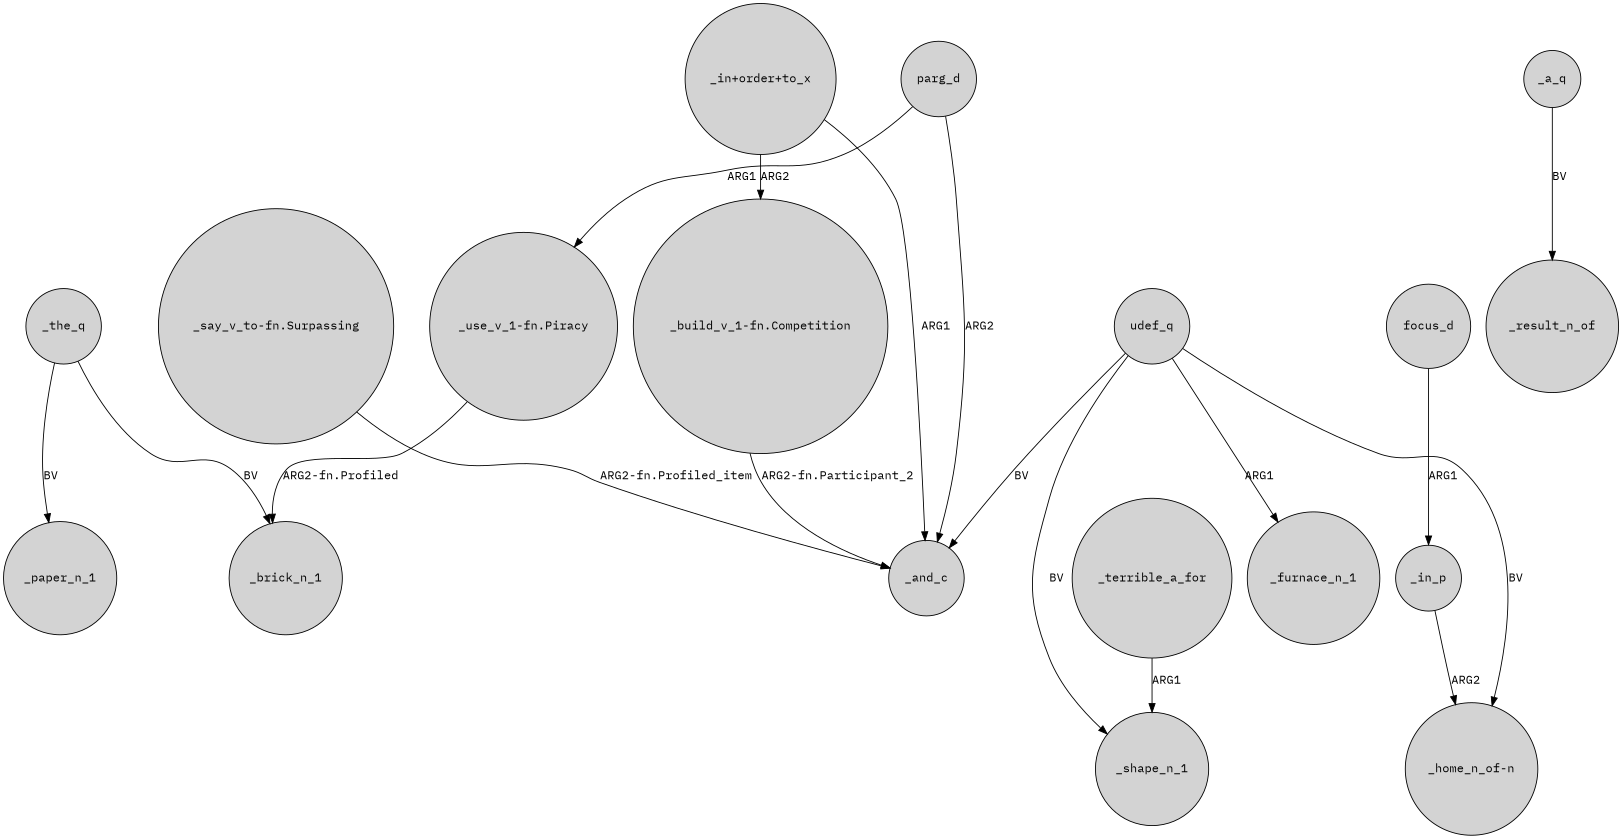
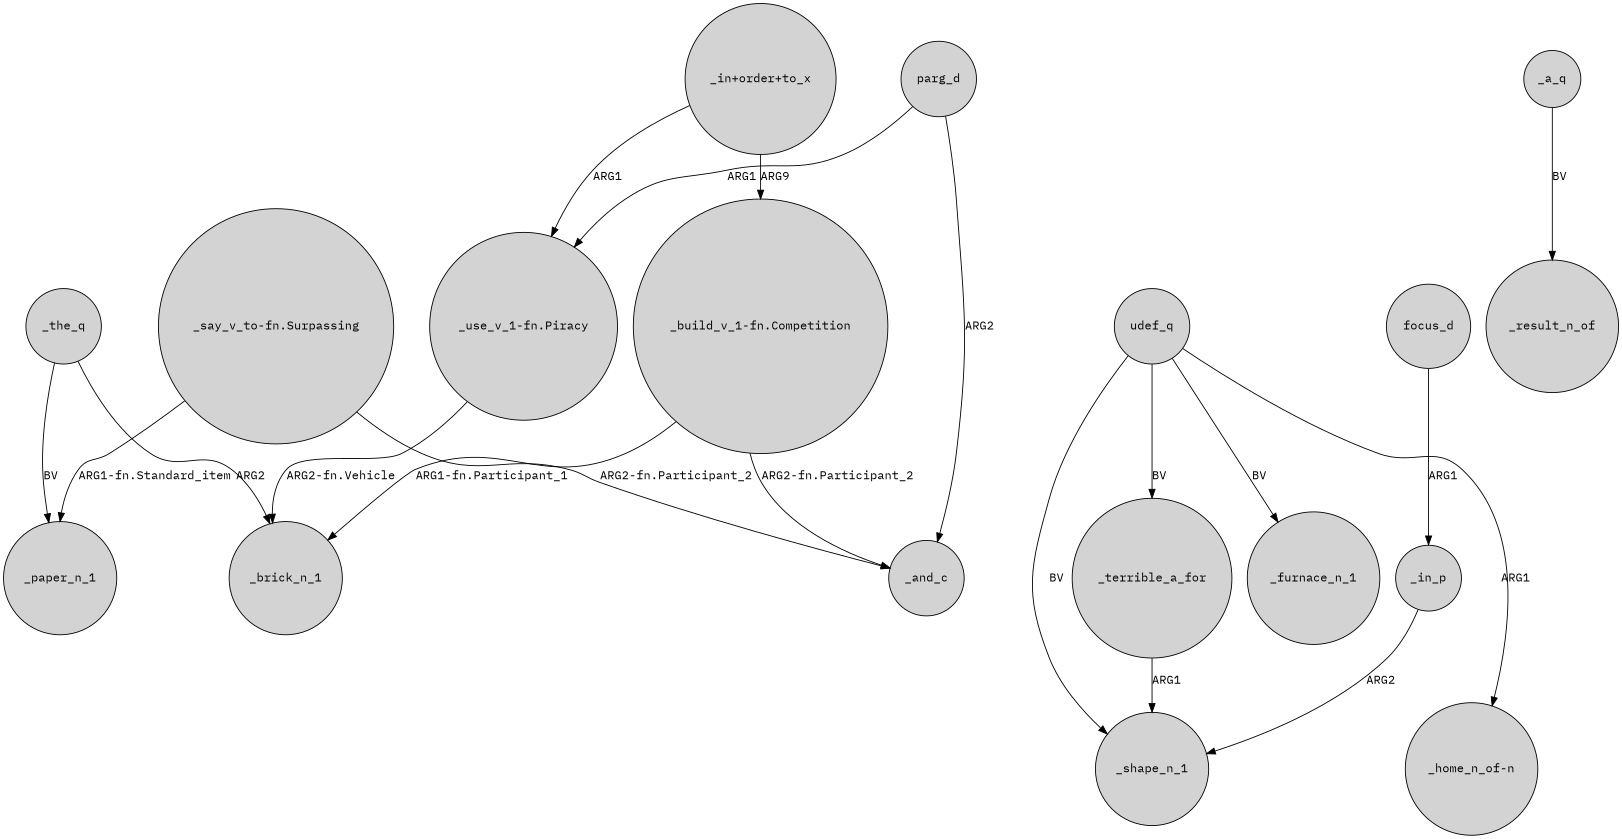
(776, 177) -> (776, 177)
(912, 311) -> (610, 154)
(1037, 444) -> (1152, 427)
none -> (113, 451)
none -> (499, 459)
(251, 476) -> (251, 476)
(341, 476) -> (341, 476)
(676, 476) -> (676, 476)
(1260, 476) -> (1260, 476)
(1516, 578) -> (1516, 578)
(1444, 653) -> (1331, 700)
